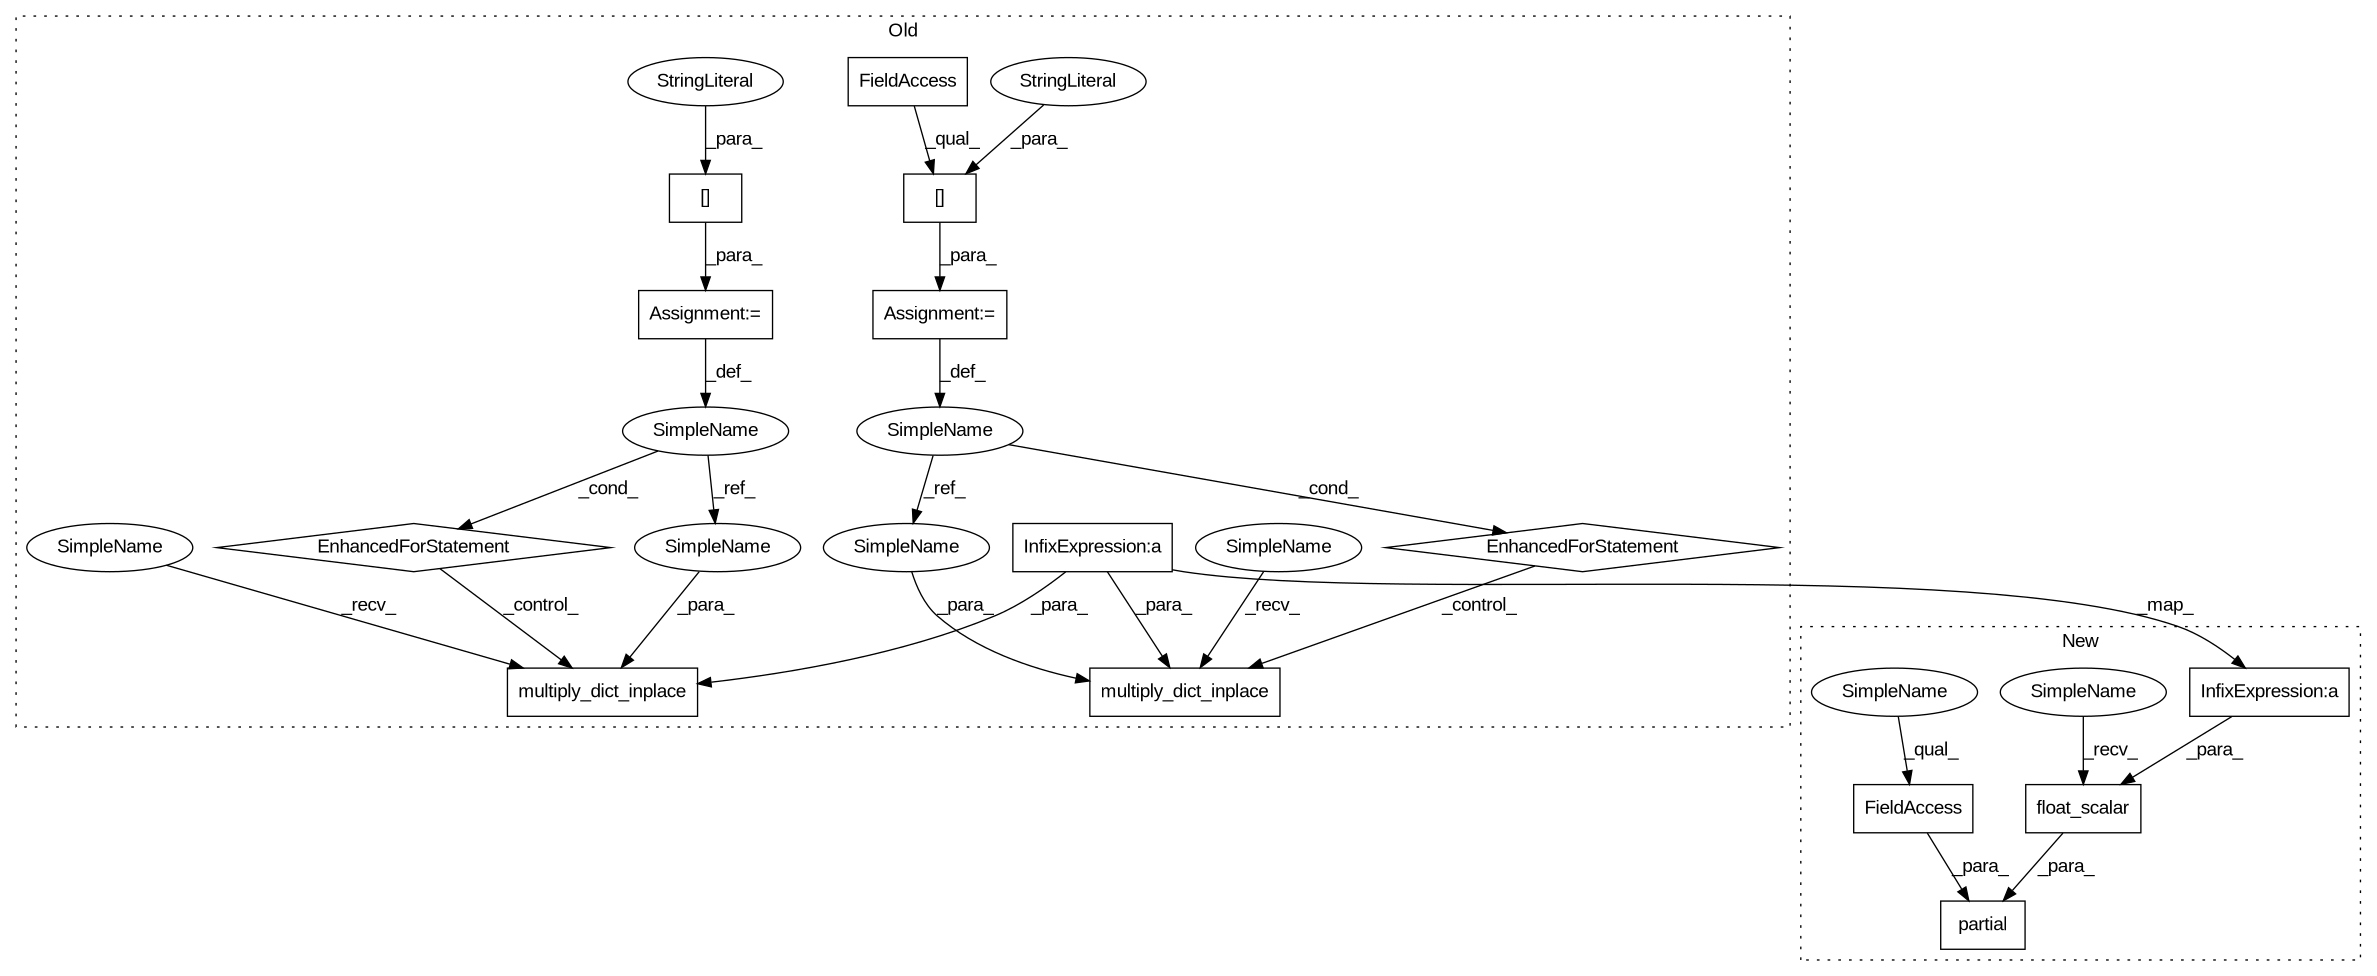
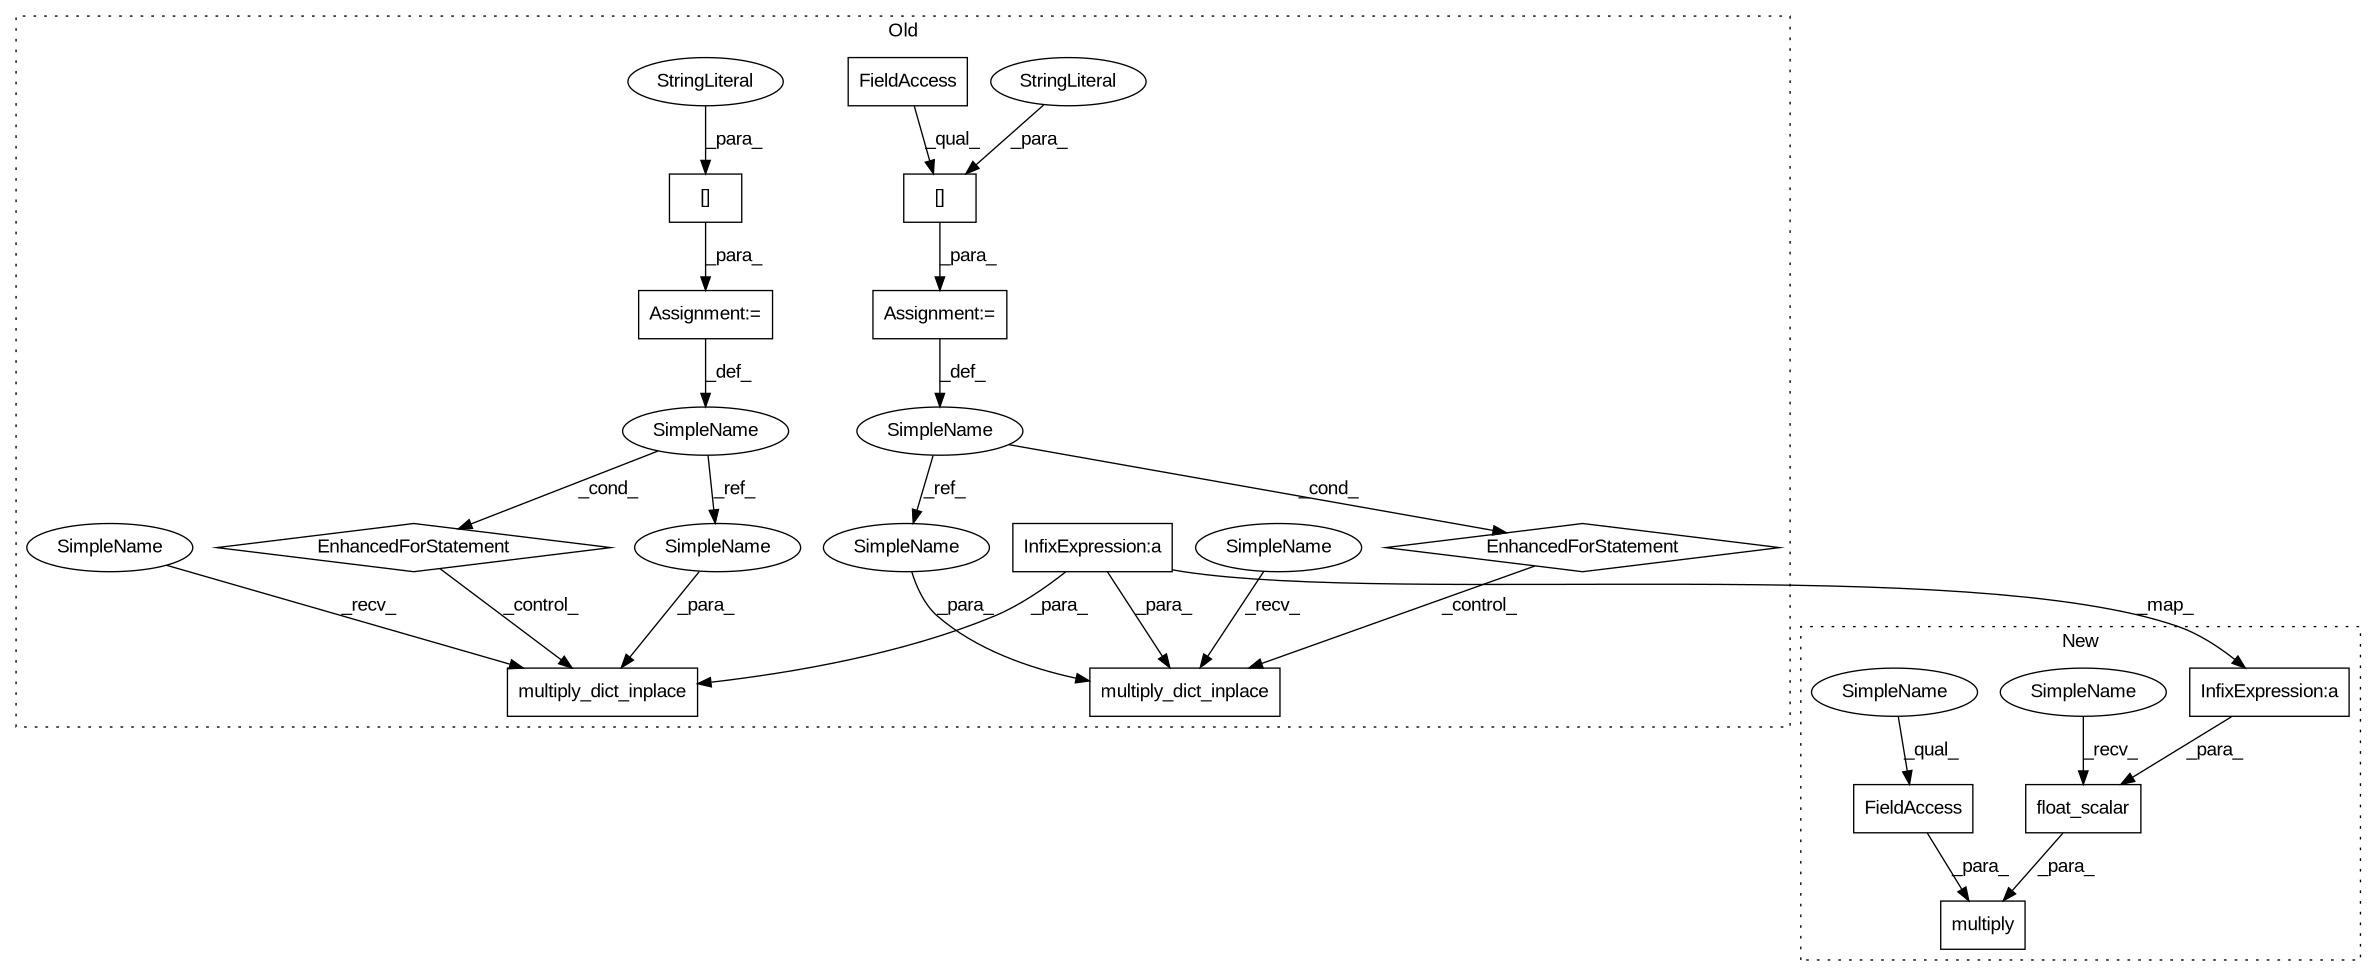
(1983, 925) -> (1983, 925)
